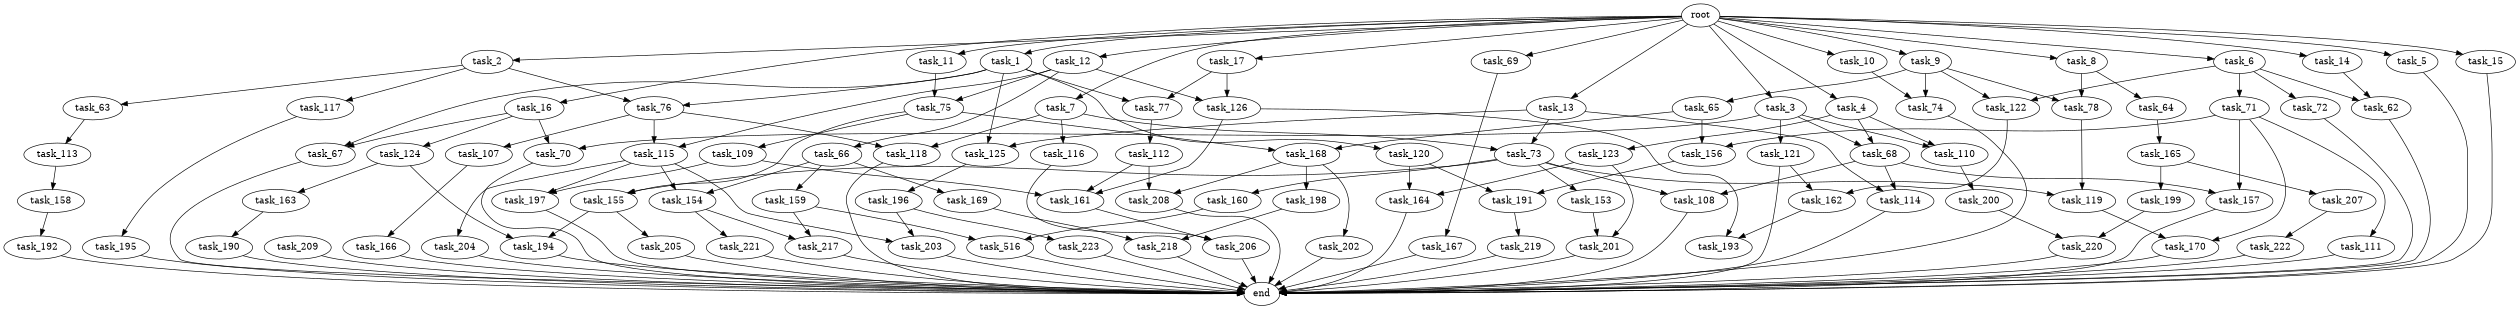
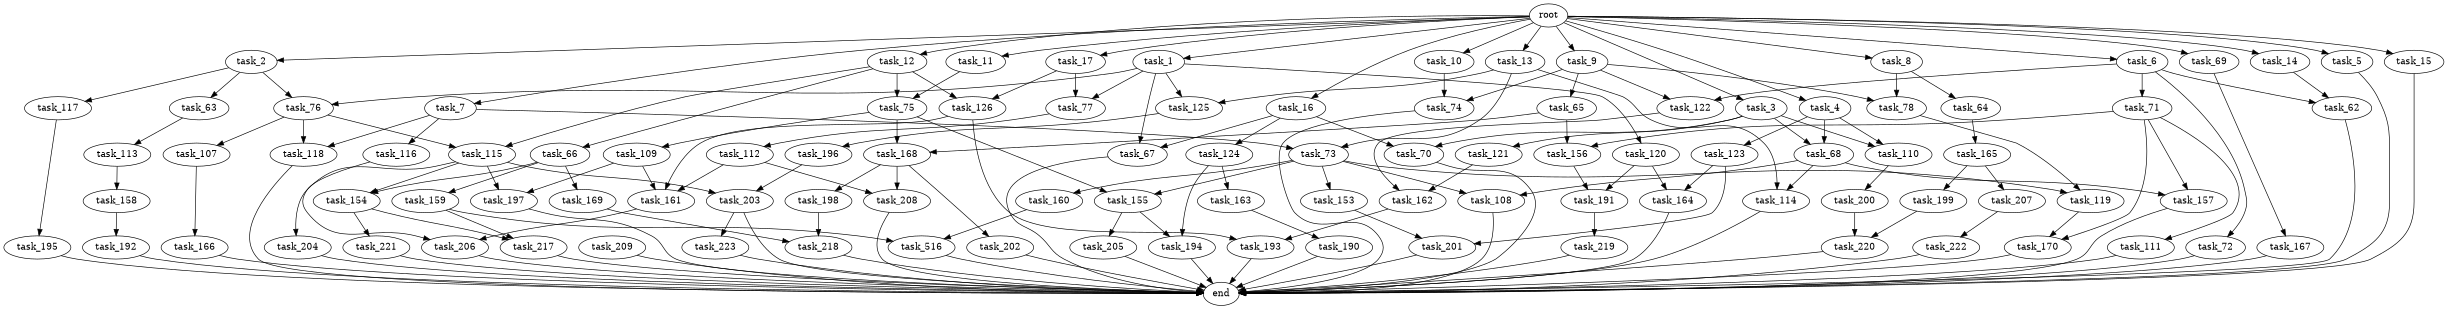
(980, 224) -> (729, 221)
(1572, 286) -> (1243, 269)
